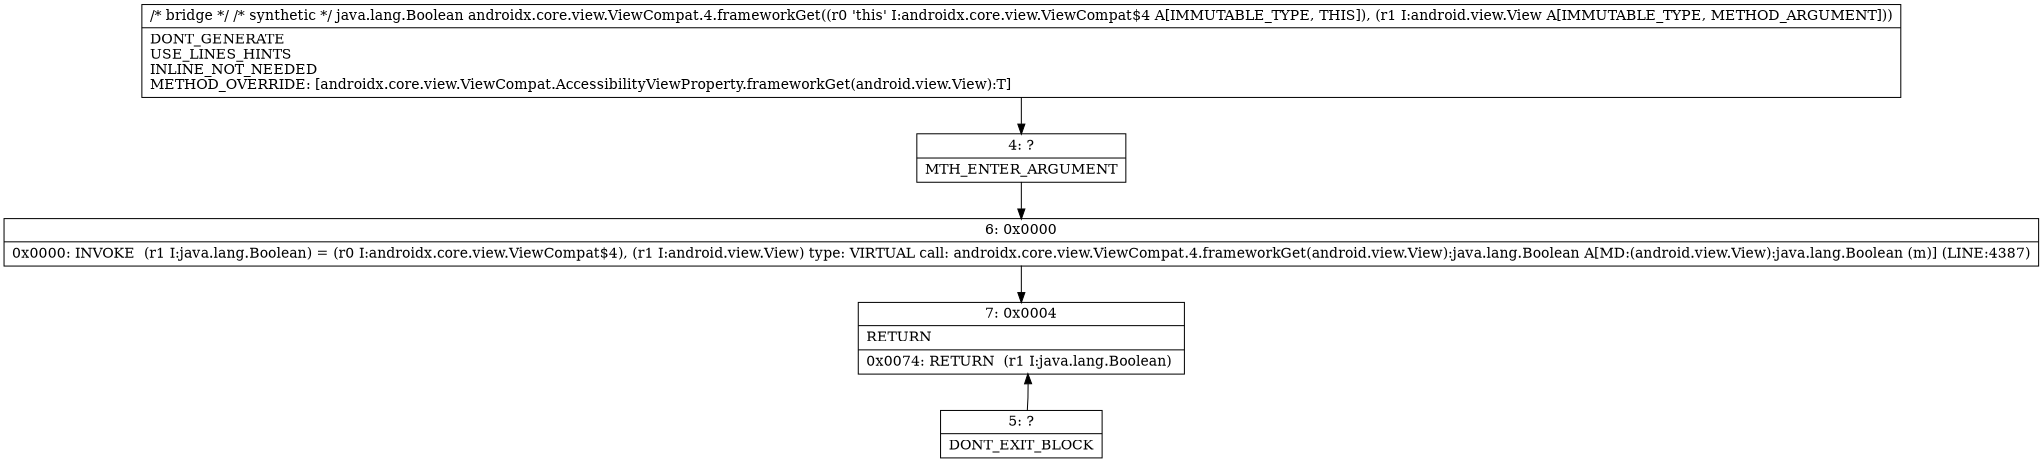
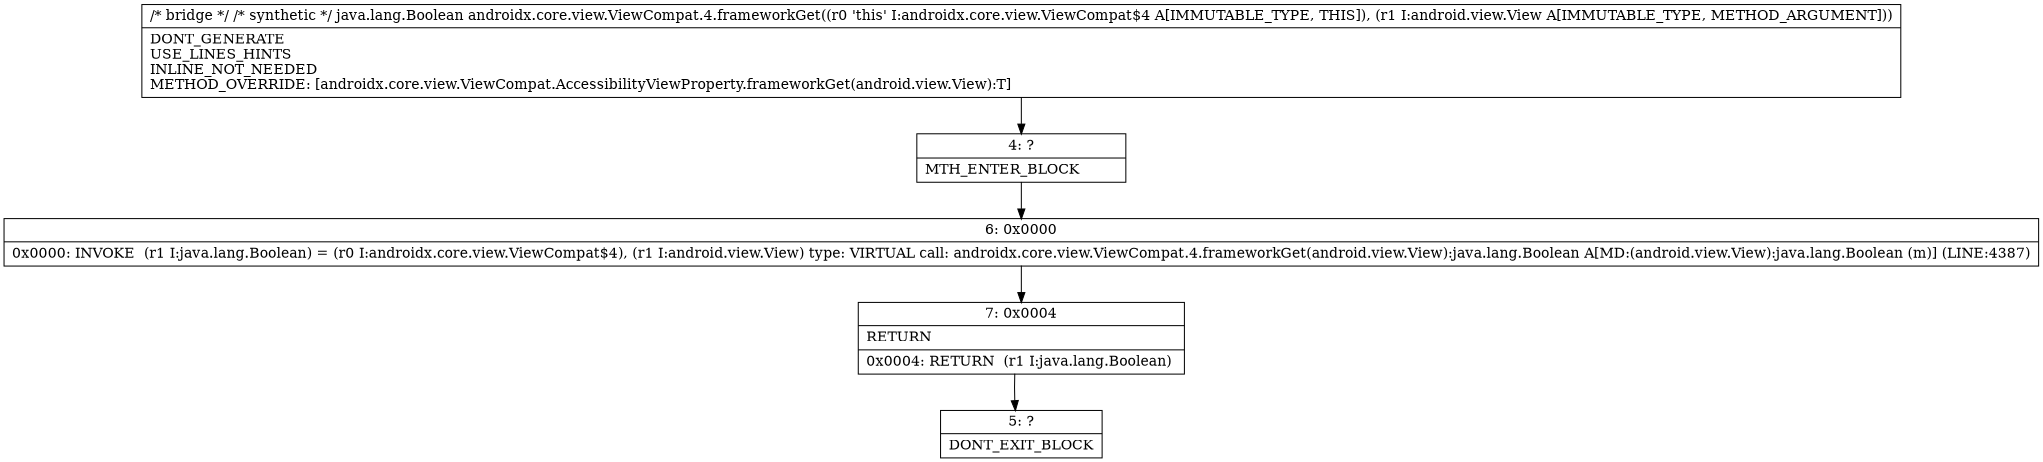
(1021, 170) -> (1003, 170)
(1021, 361) -> (1021, 361)
(1028, 397) -> (1015, 387)
